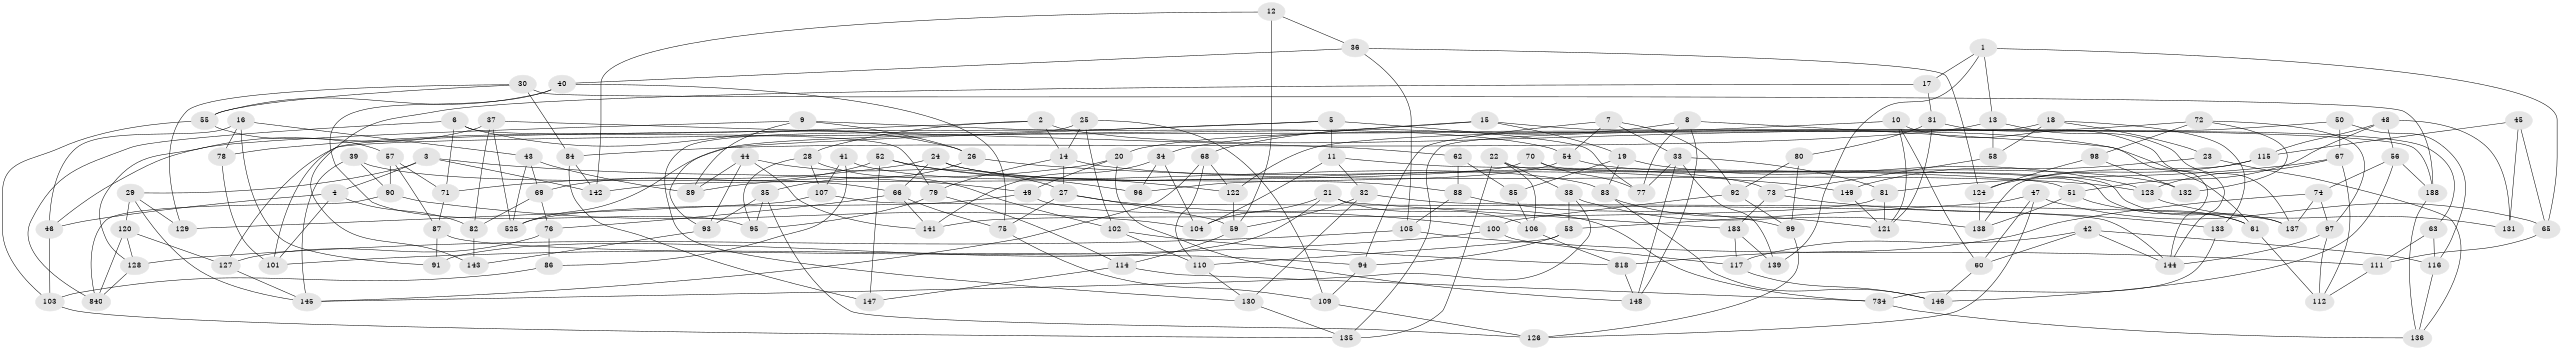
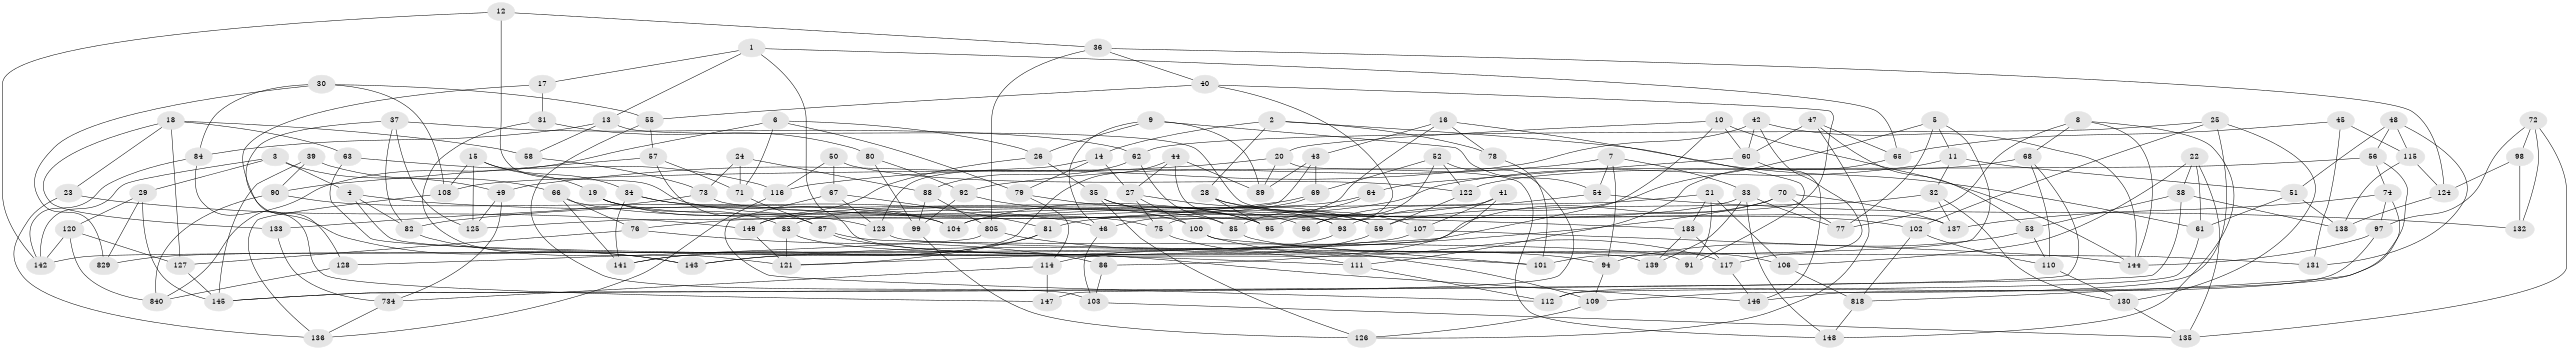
(2231, 132) -> (258, 131)
(1072, 142) -> (1674, 132)
(917, 175) -> none
none -> (1371, 193)
(2433, 193) -> (445, 193)
(183, 229) -> (104, 266)
(512, 229) -> (473, 229)
(1407, 229) -> (992, 229)
none -> (1454, 239)
(130, 248) -> (55, 248)
